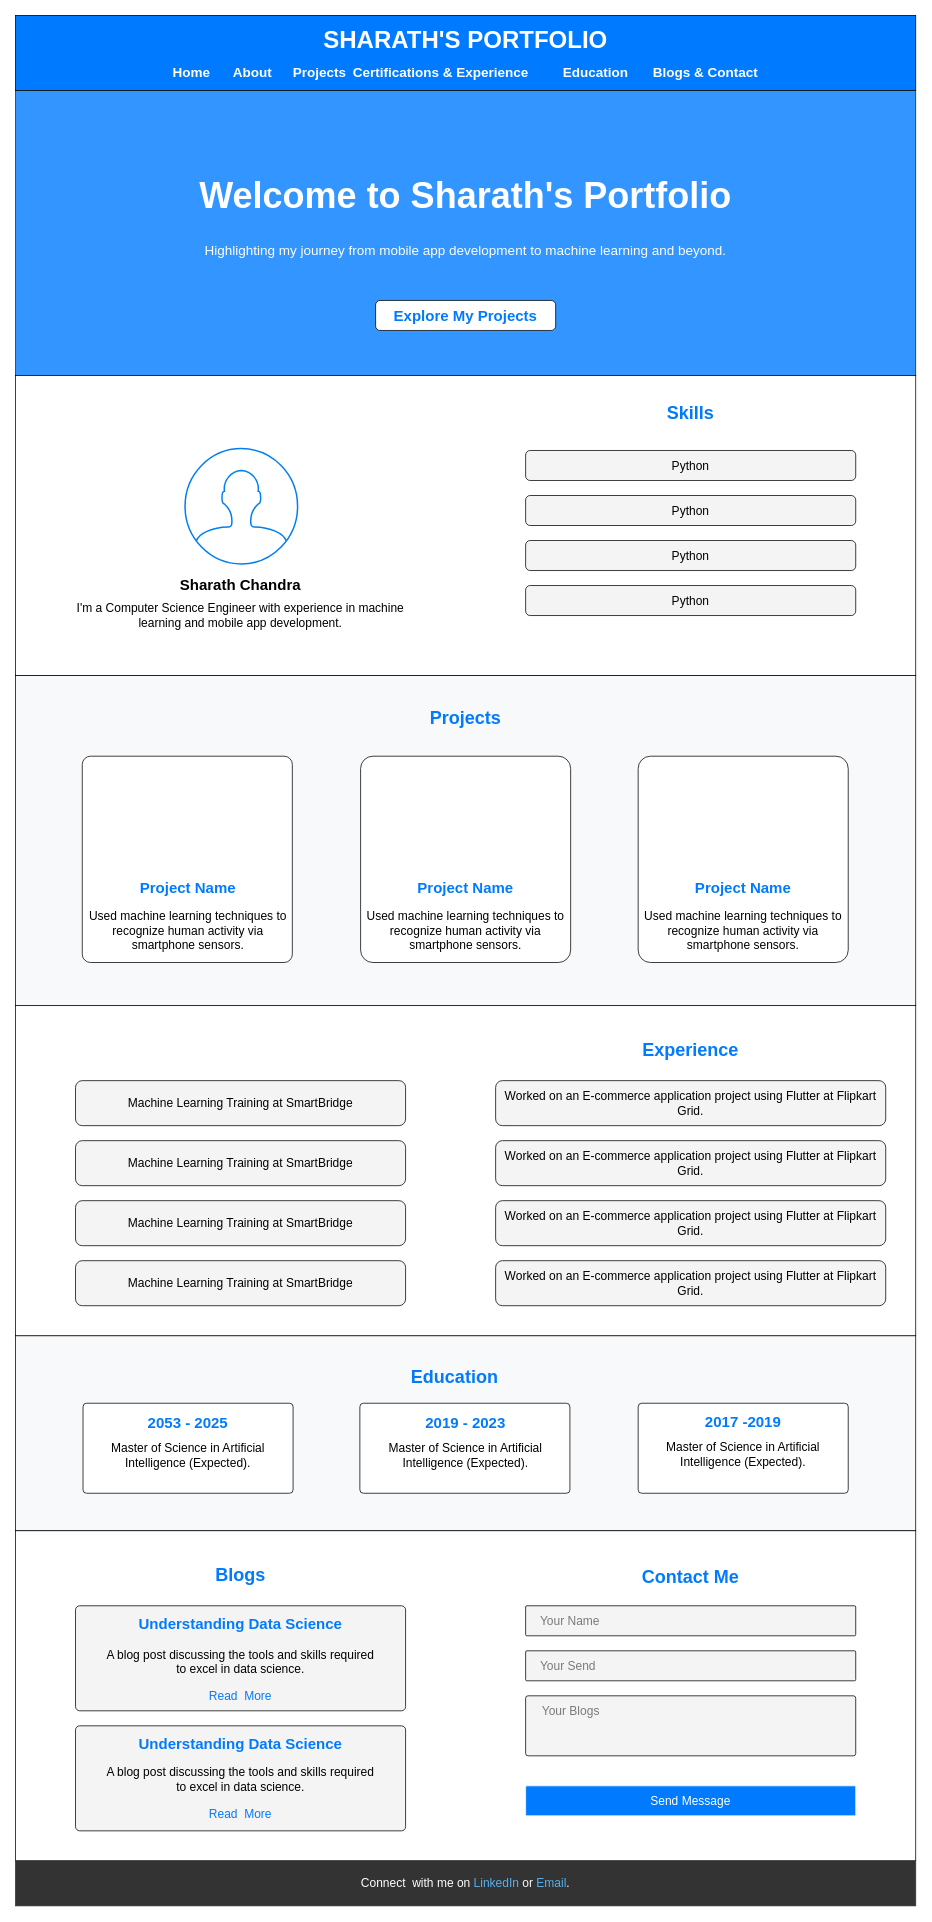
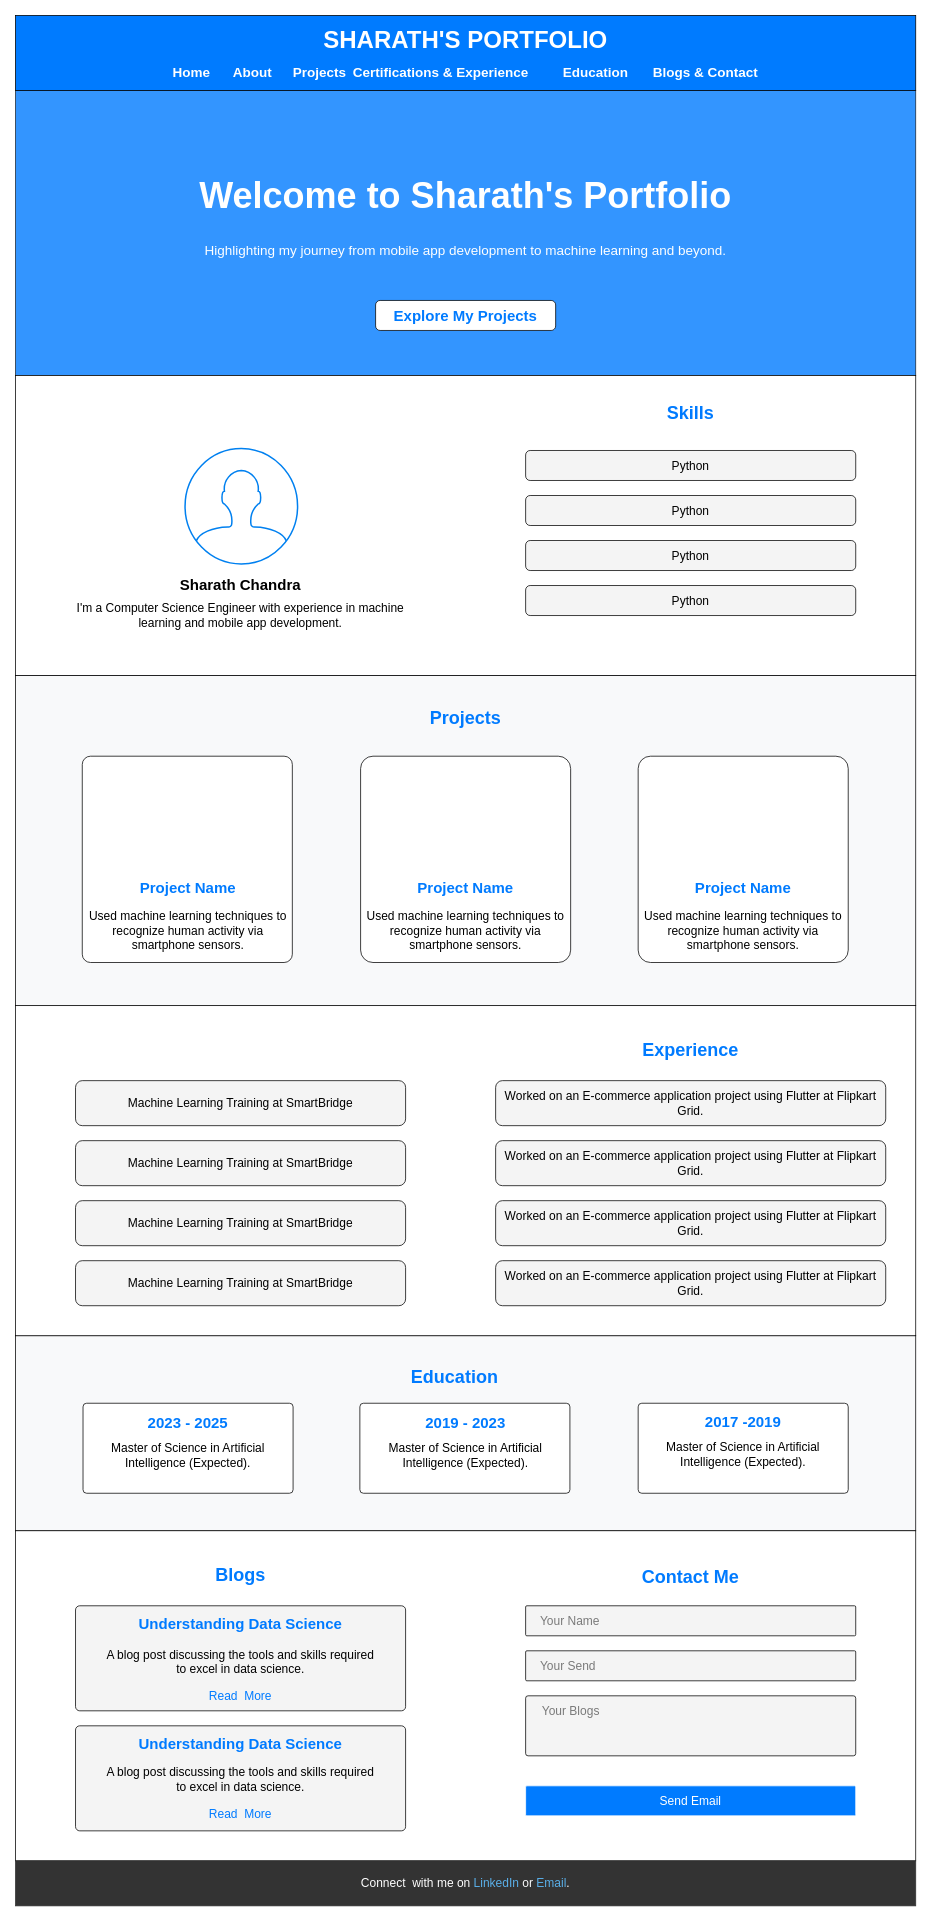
(188, 1422) -> (188, 1422)
(690, 1800) -> (690, 1800)
